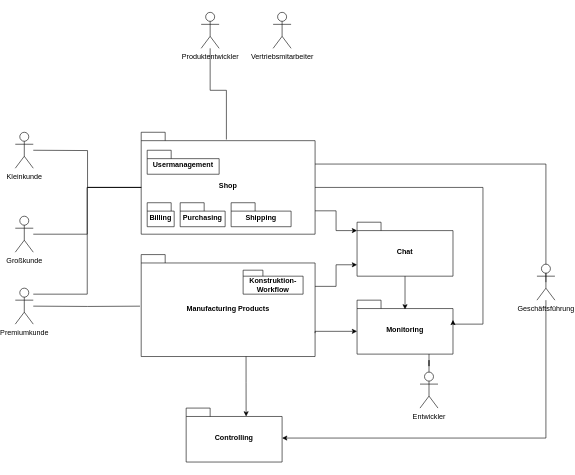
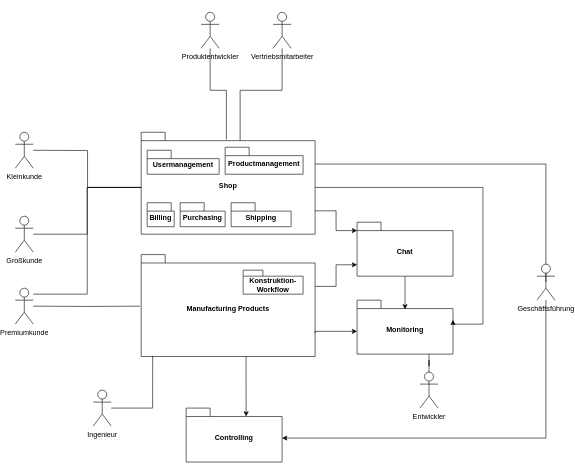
none -> (257, 90)
none -> (264, 161)
none -> (153, 403)
none -> (102, 408)
